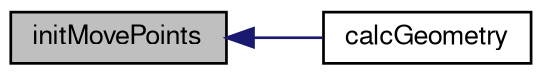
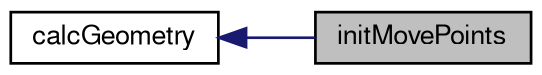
(288, 38) -> (281, 38)
